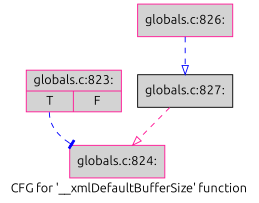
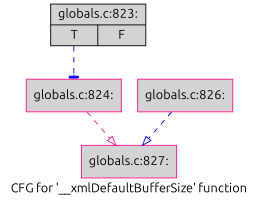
(74, 91) -> (98, 25)
(185, 91) -> (129, 162)
(154, 123) -> (98, 125)
